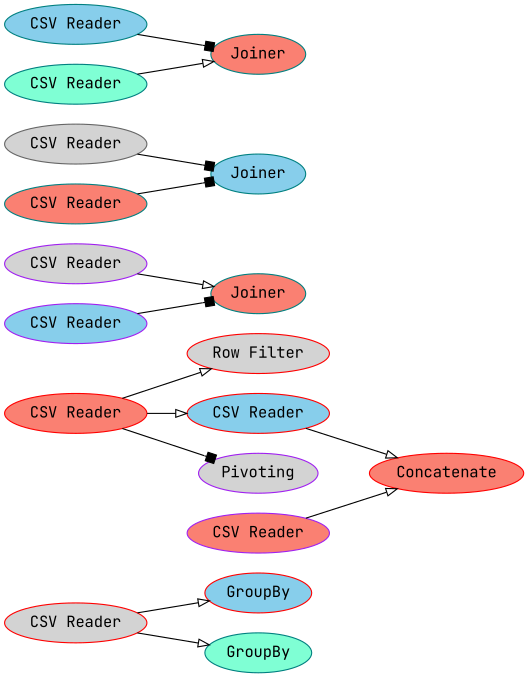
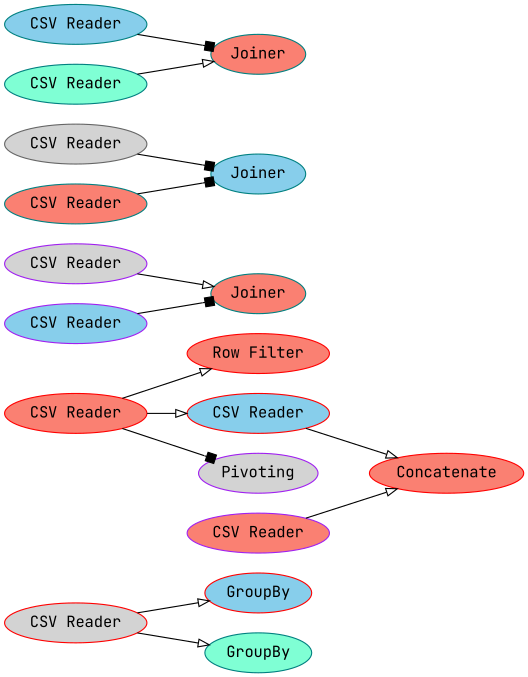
(258, 354) -> (258, 354)
